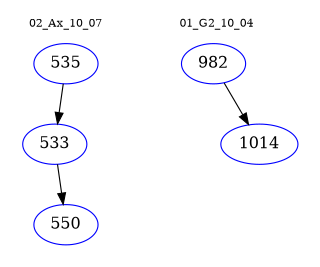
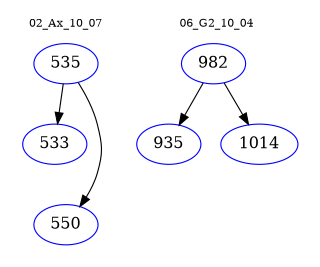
(217, 24) -> (217, 24)
none -> (169, 144)
(60, 179) -> (101, 139)
